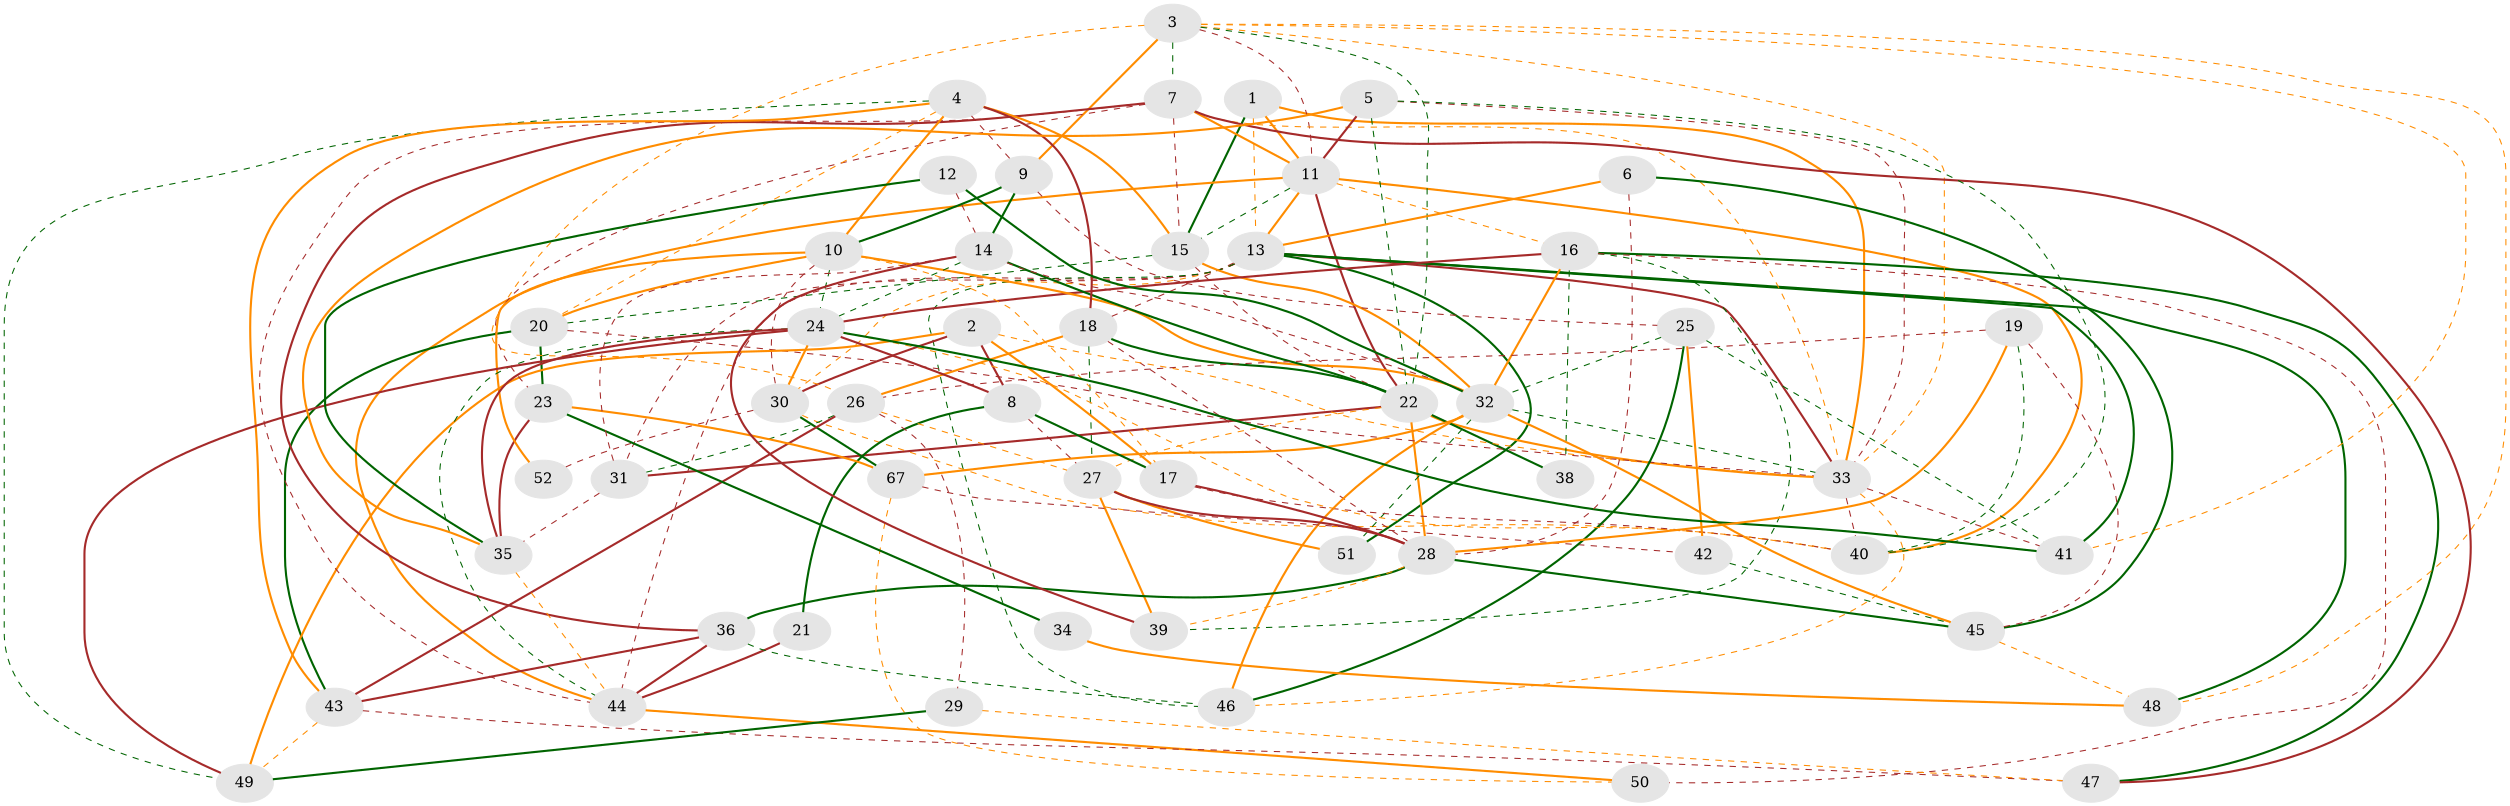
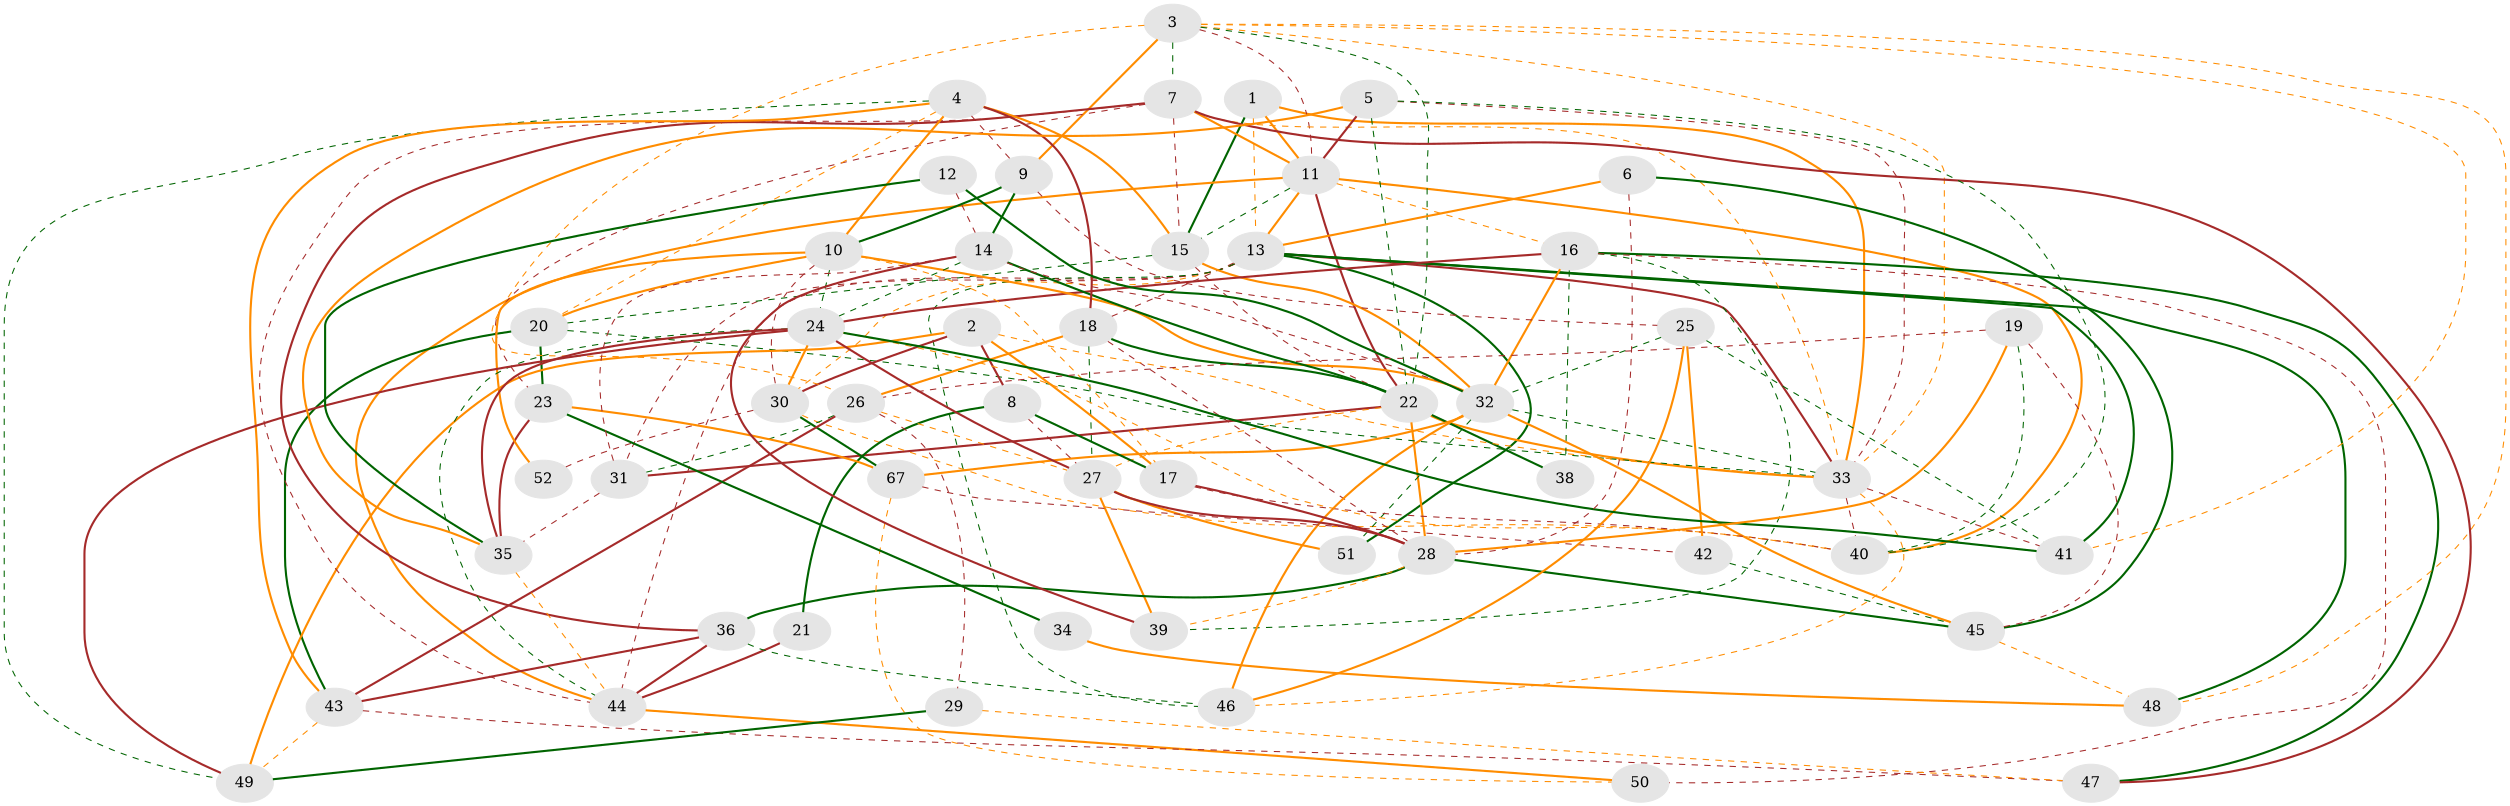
(882, 352) -> (939, 403)
(1159, 406) -> (1159, 406)
(1525, 583) -> (1525, 583)
